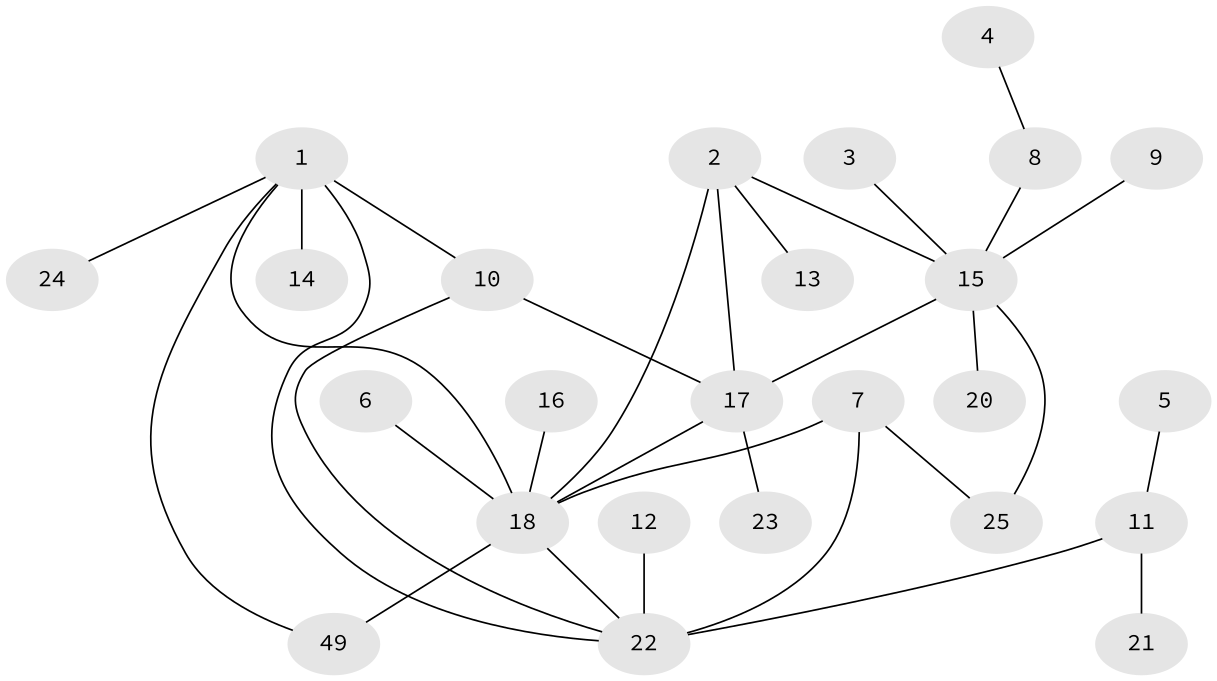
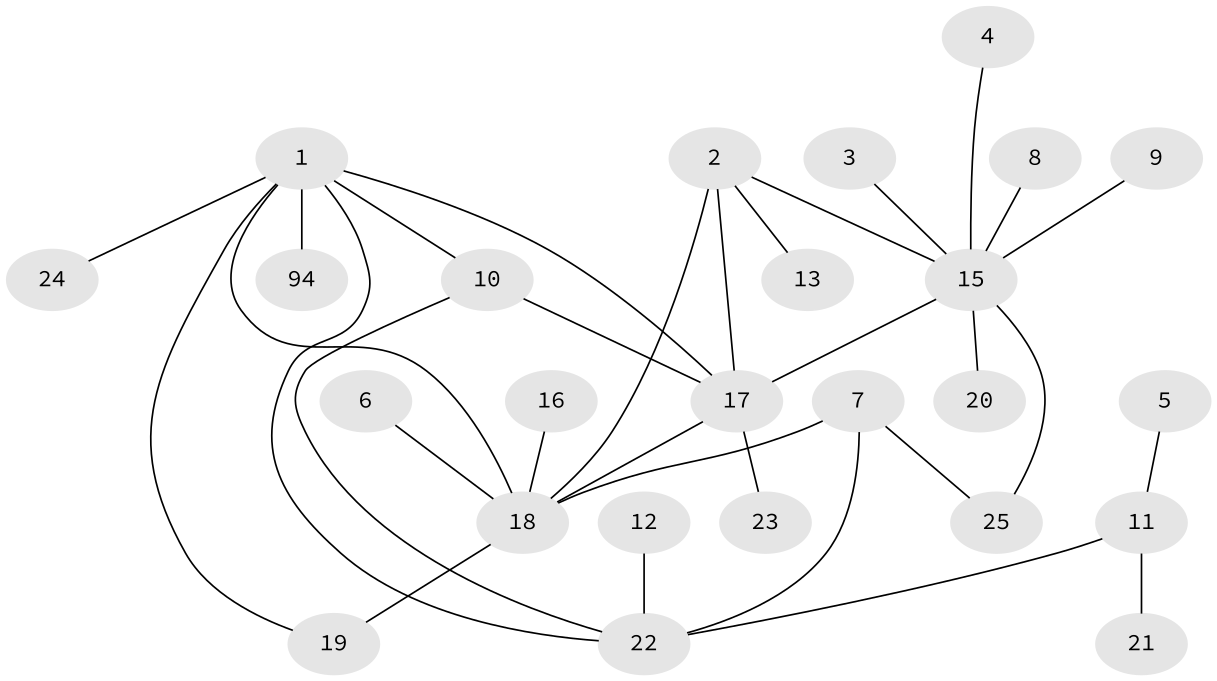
(1012, 98) -> (973, 158)
none -> (543, 247)
(302, 280) -> (302, 280)
(583, 583) -> none
(334, 644) -> (334, 644)
